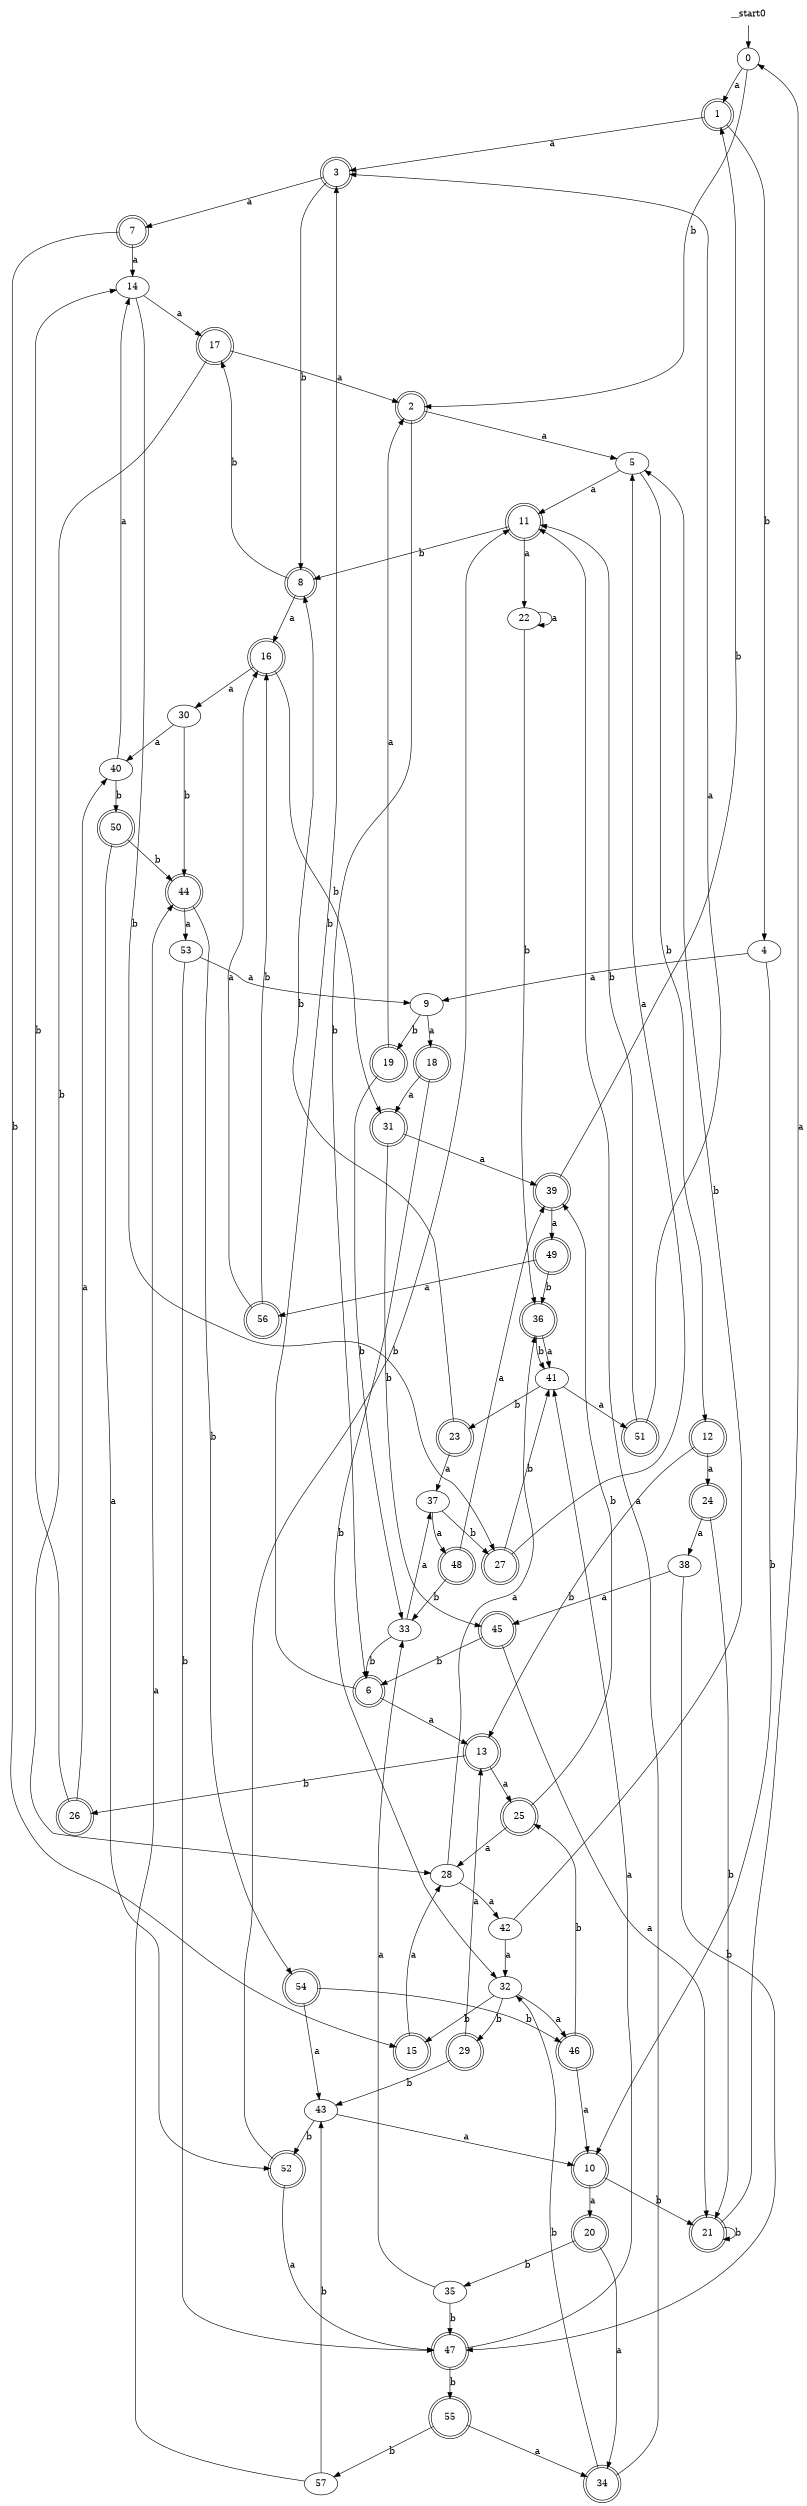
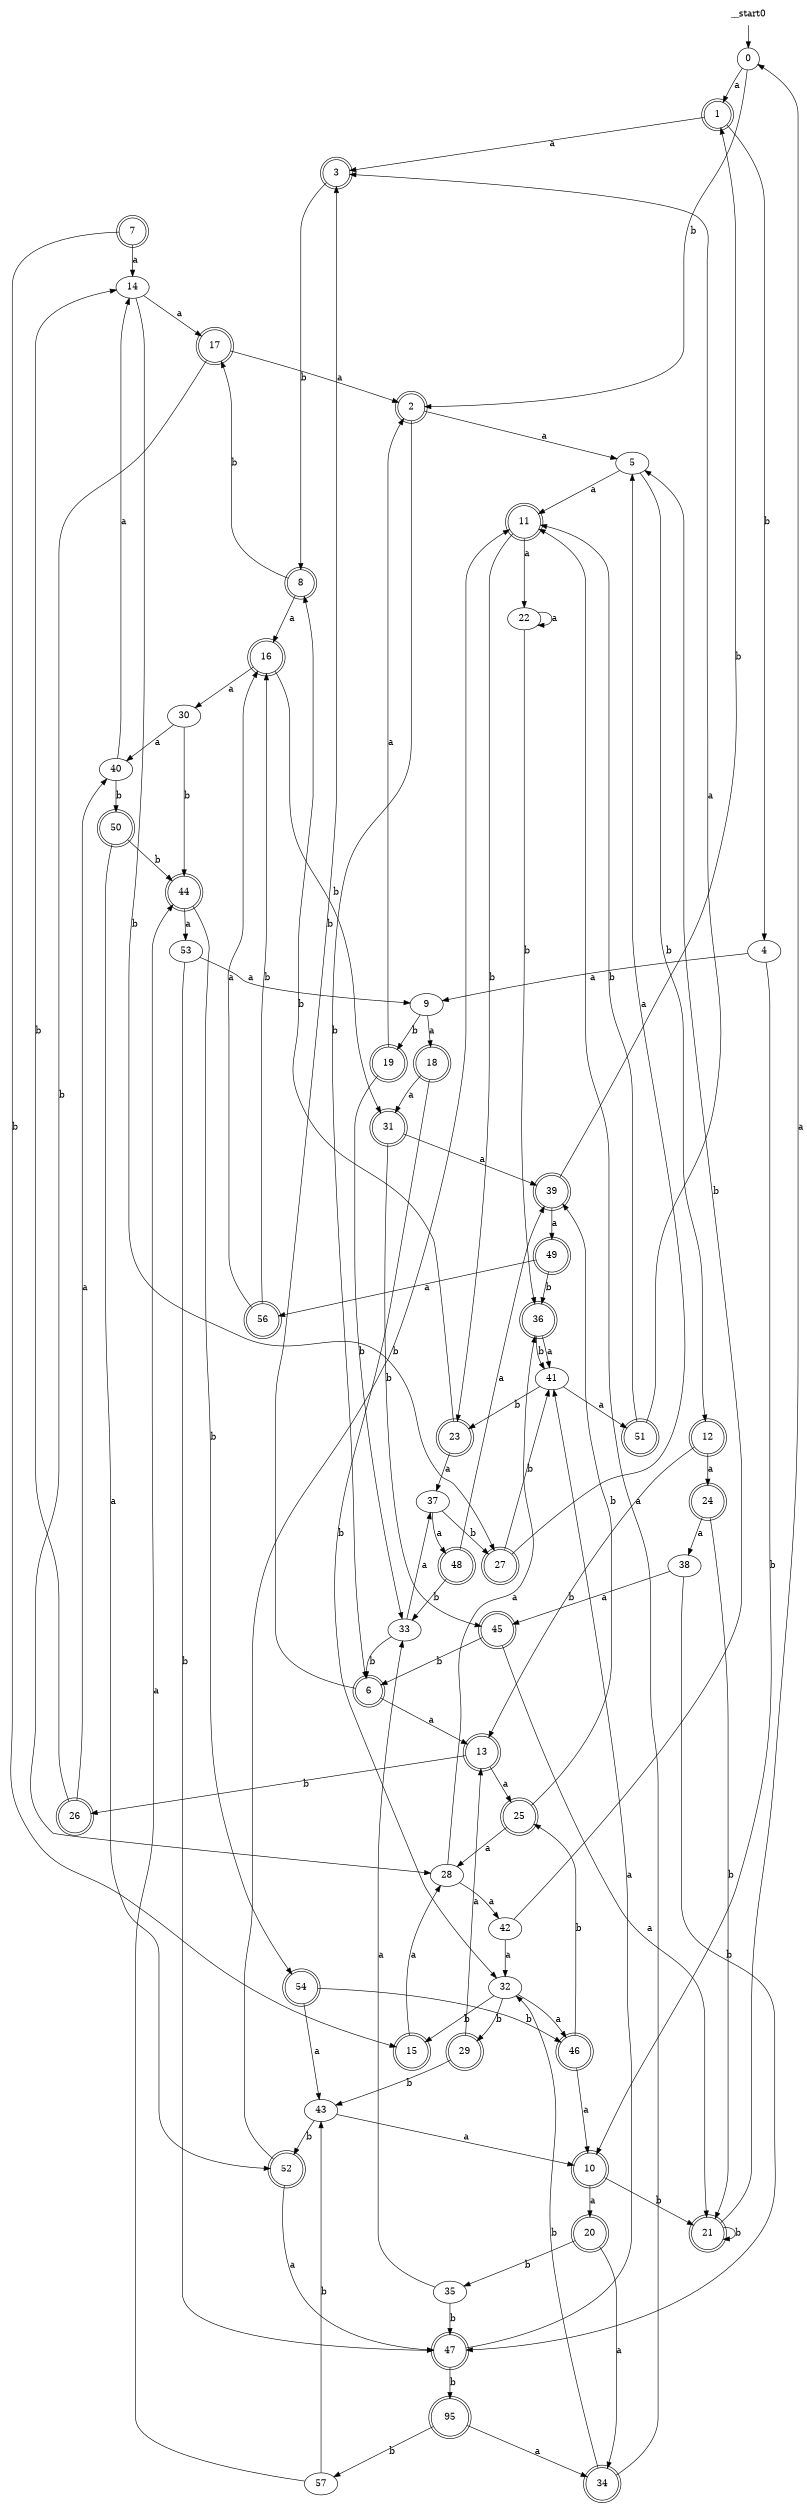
(238, 201) -> none
(419, 551) -> (489, 972)
(450, 2417) -> (450, 2417)
